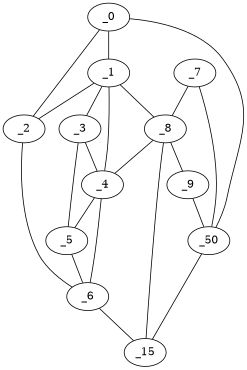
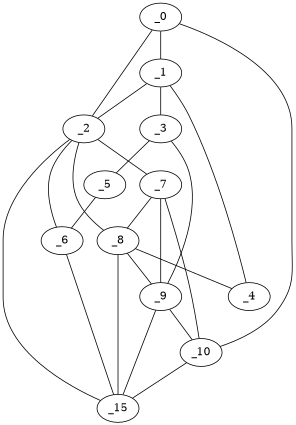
(137, 101) -> (75, 191)
(91, 157) -> (191, 212)
none -> (122, 157)
(85, 213) -> none
(97, 241) -> none
none -> (161, 241)
(209, 241) -> (201, 352)
none -> (3, 281)
none -> (139, 352)
